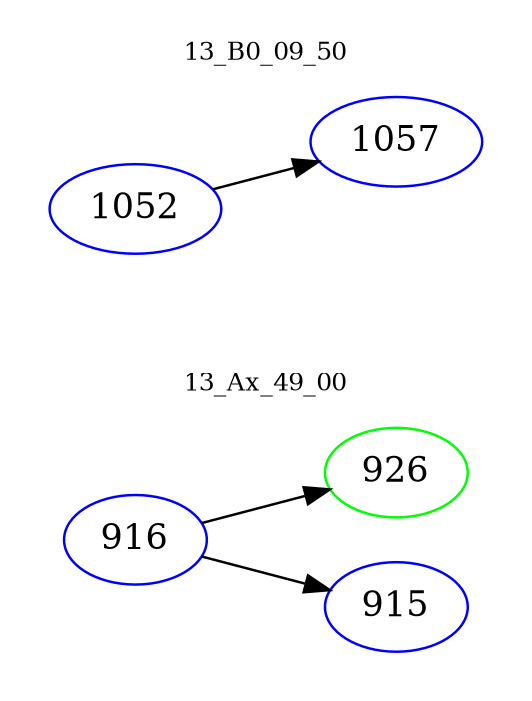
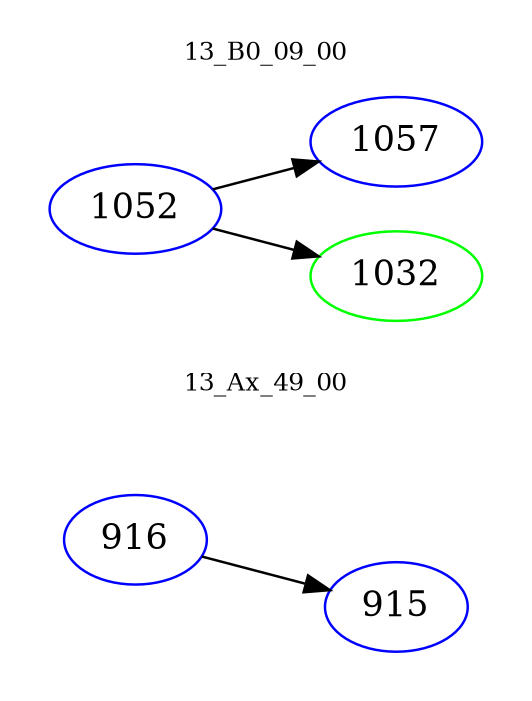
(266, 53) -> (266, 53)
none -> (396, 276)
(396, 473) -> none
